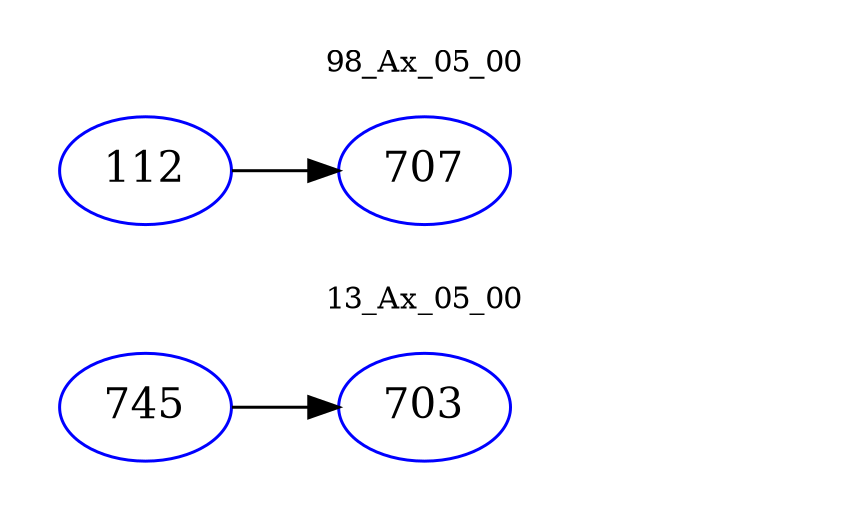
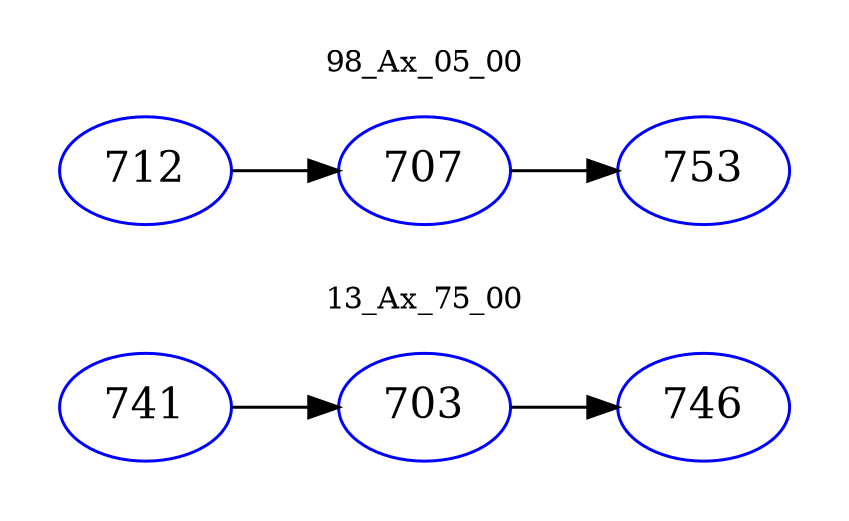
(146, 171) -> (146, 171)
none -> (704, 171)
(425, 301) -> (425, 301)
(146, 407) -> (146, 407)
none -> (704, 407)
